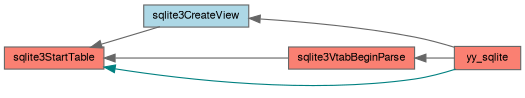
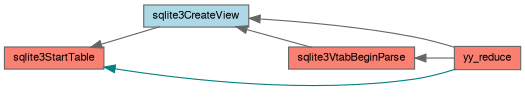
(202, 58) -> (279, 39)
(488, 58) -> (488, 58)
